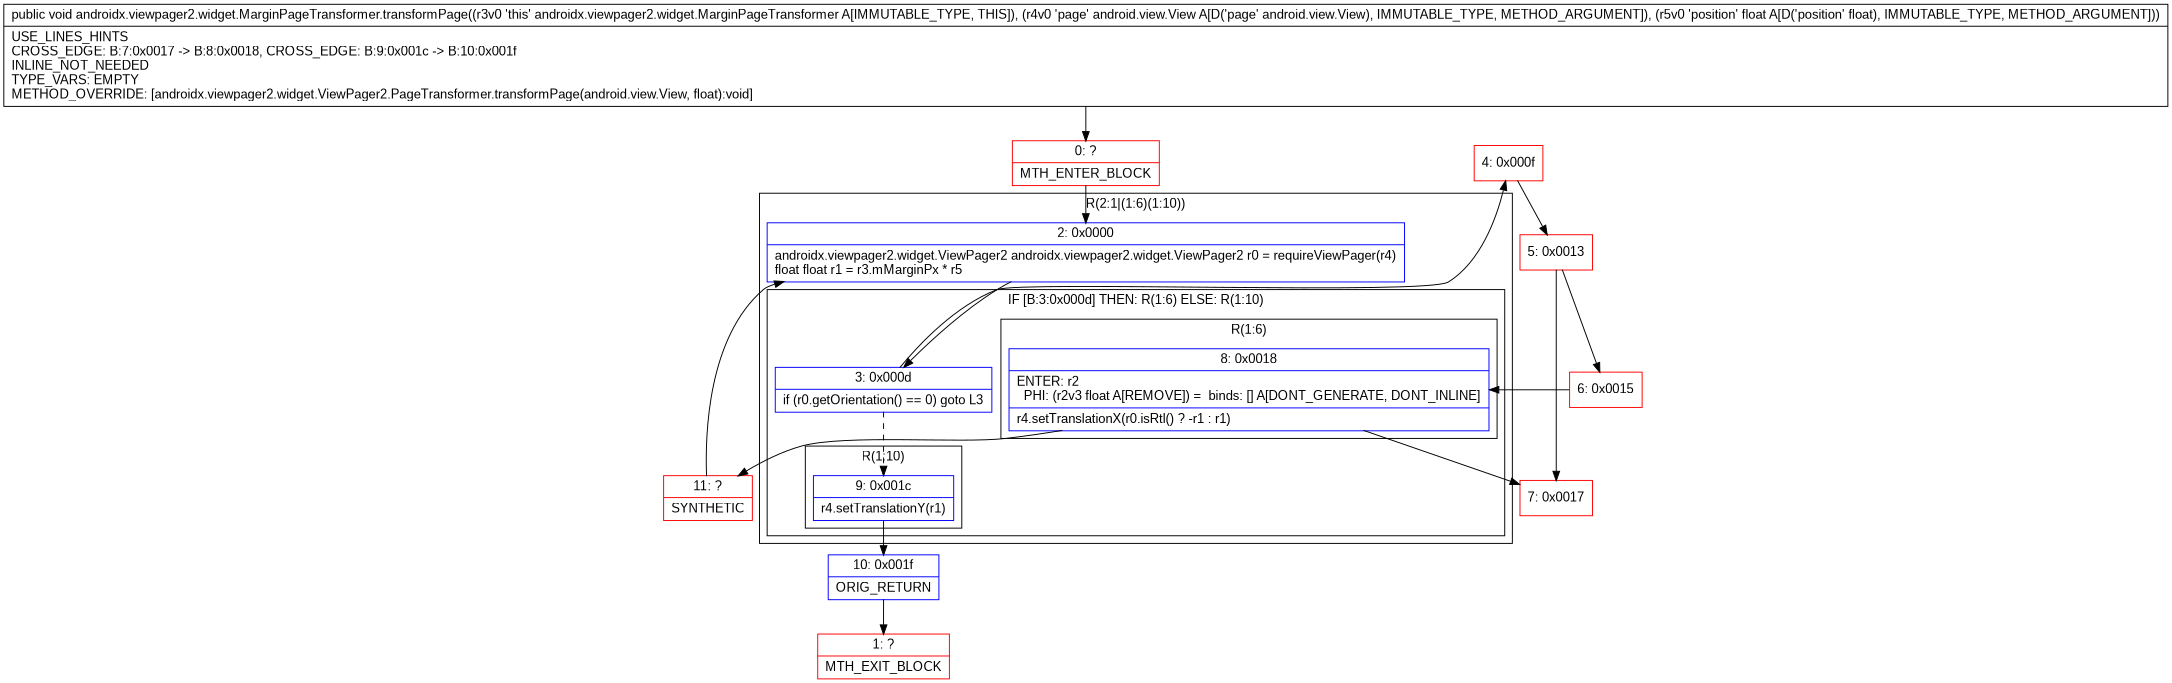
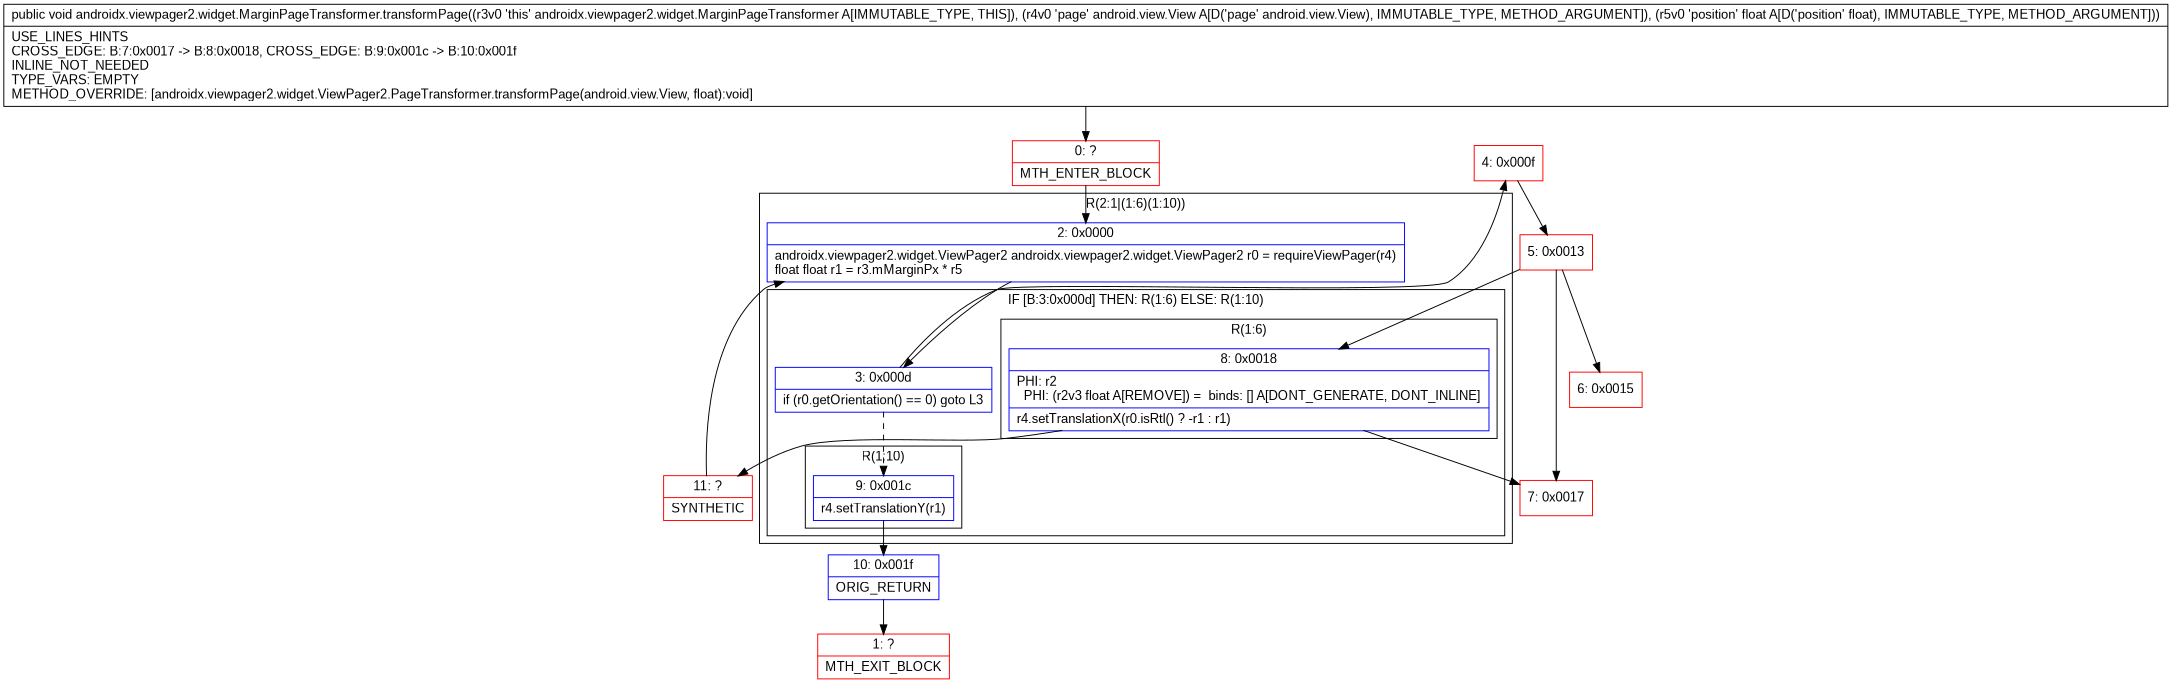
(1050, 382) -> (1039, 382)
(1534, 390) -> (1434, 307)
